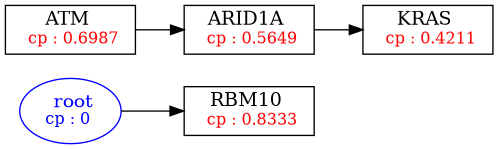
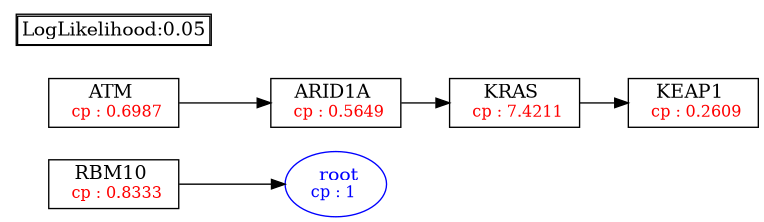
none -> (114, 30)
(431, 39) -> (518, 112)
none -> (693, 103)
(146, 111) -> (225, 184)
(70, 119) -> (336, 192)
